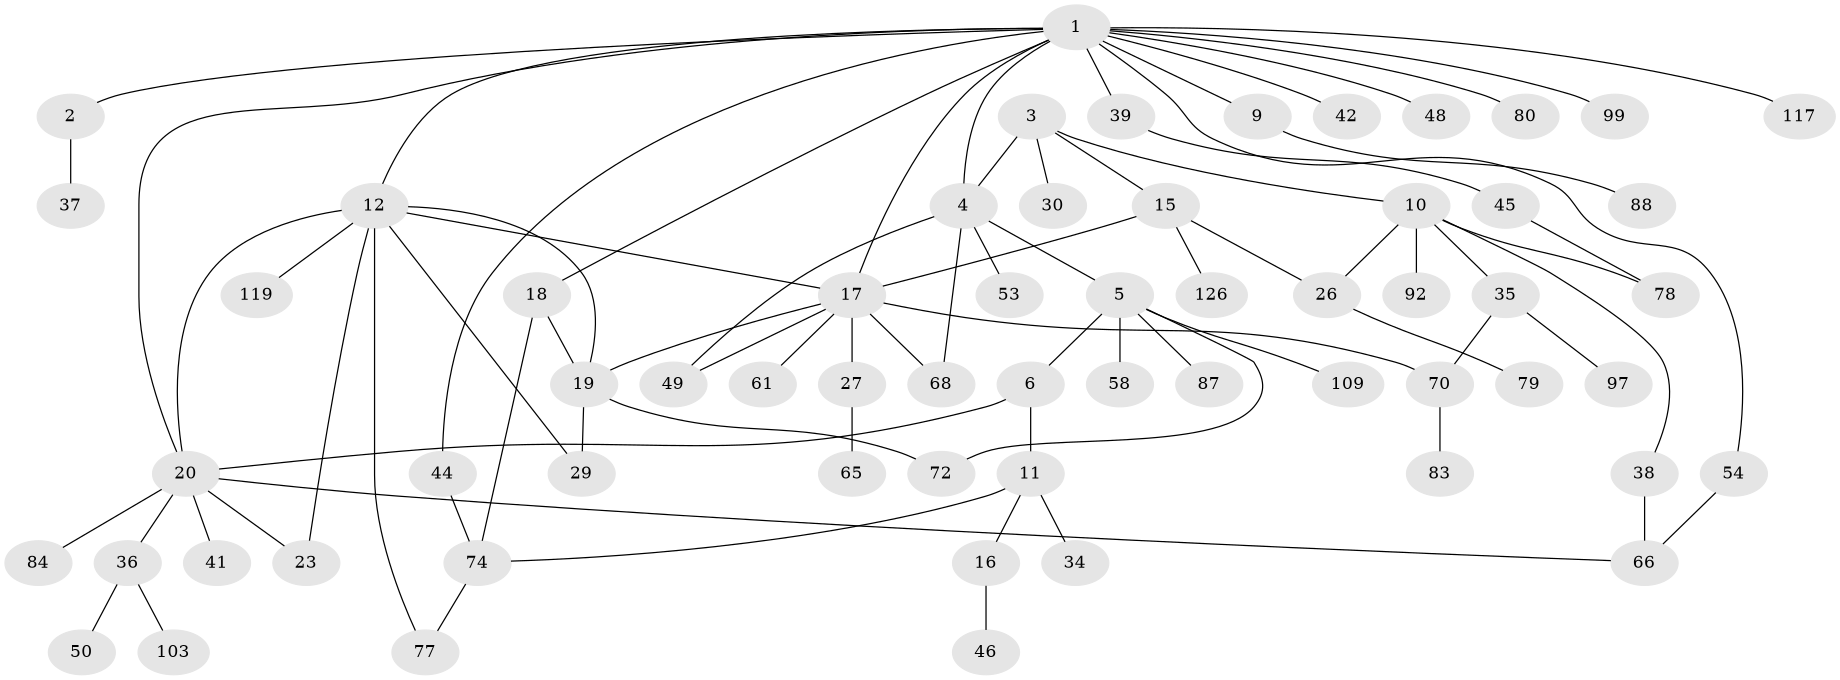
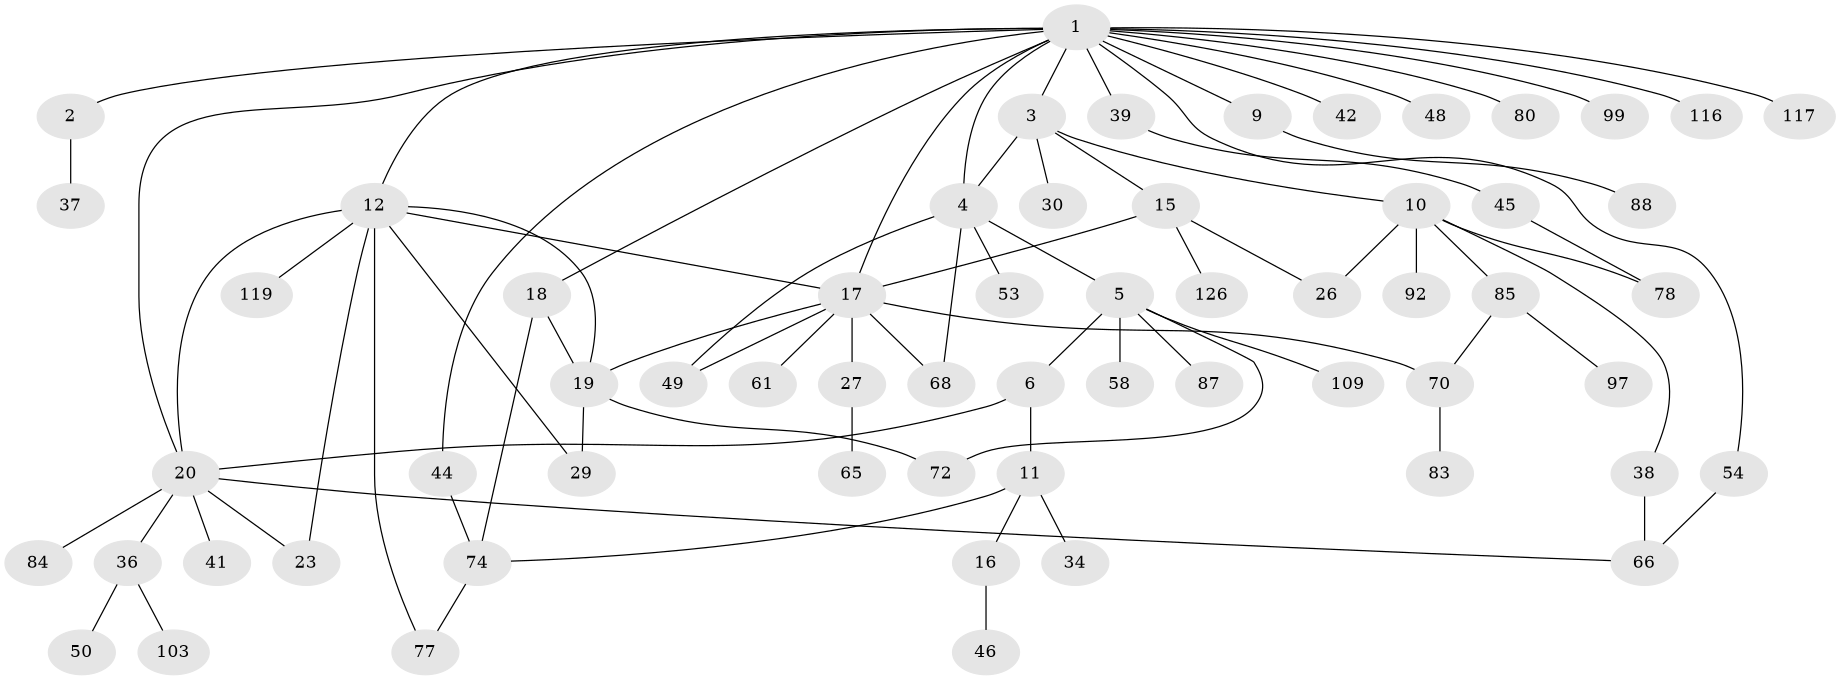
none -> (1054, 72)
none -> (1707, 117)
(1506, 295) -> (1506, 295)
(1529, 384) -> none
